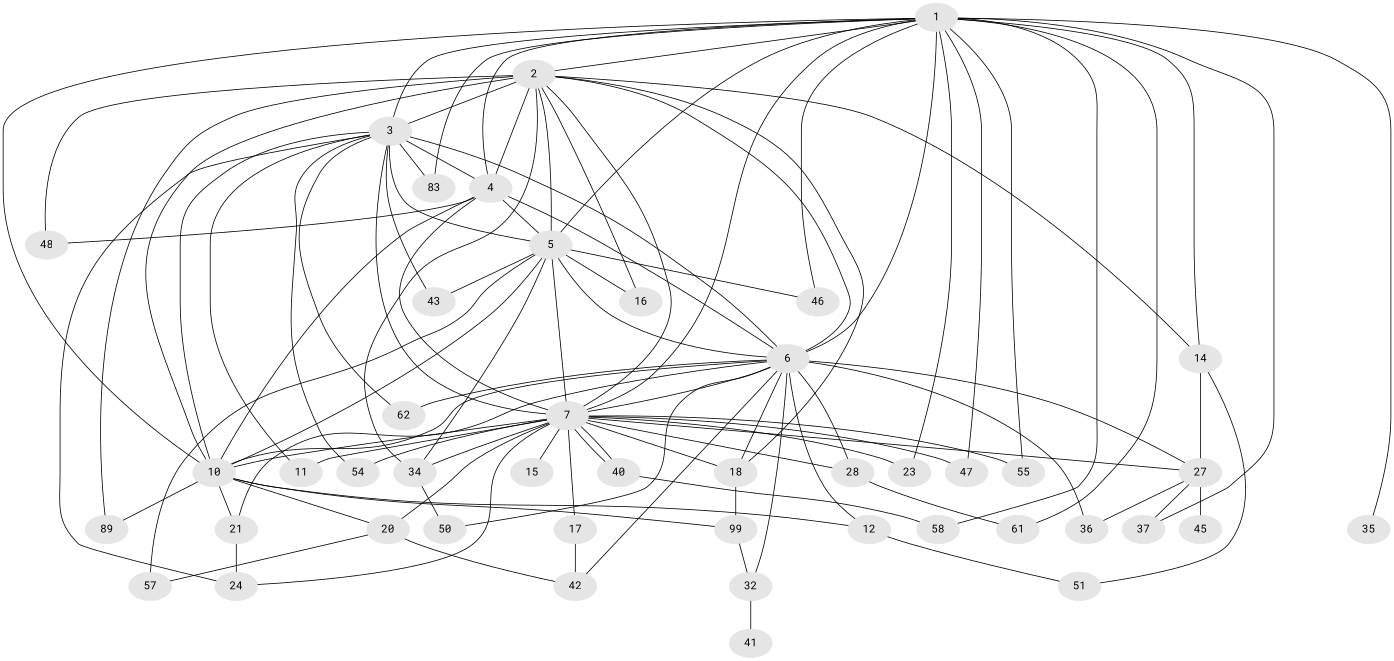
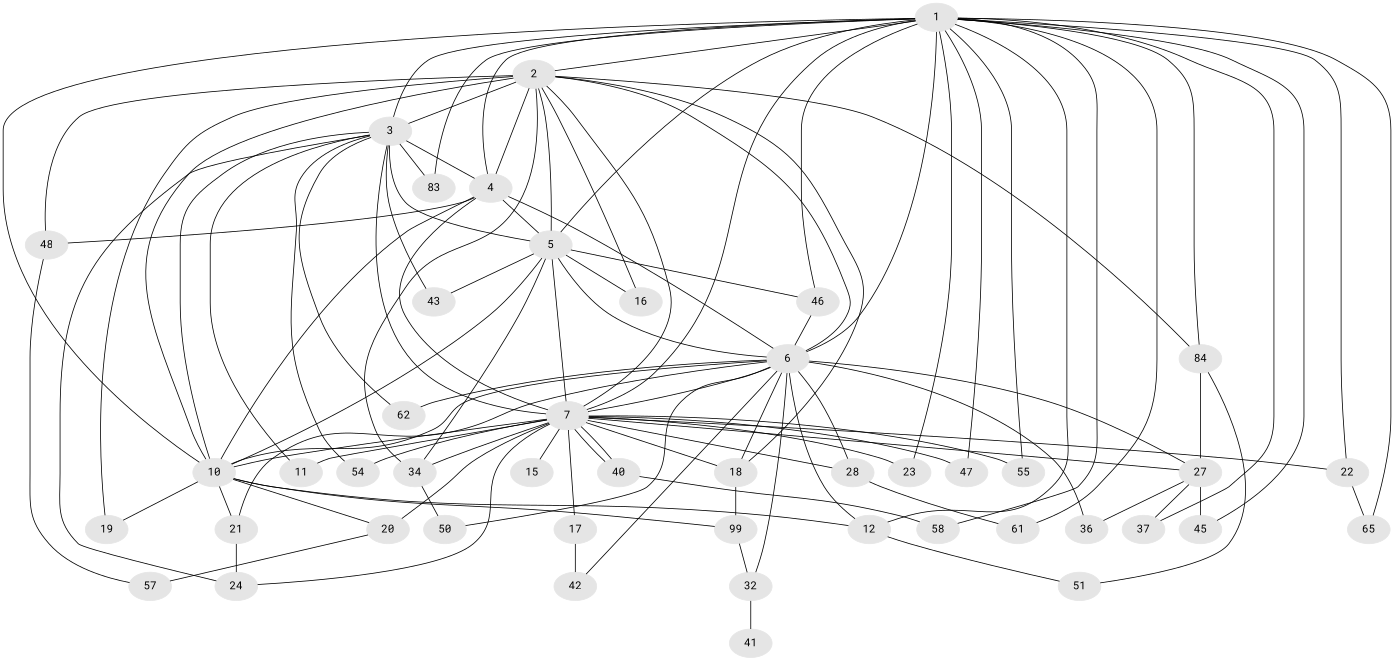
none -> (1304, 151)
(617, 223) -> (803, 330)
none -> (1067, 316)
(1200, 359) -> (1200, 359)
(306, 382) -> (30, 449)
none -> (1347, 473)
(107, 529) -> (107, 529)
(1369, 529) -> (1369, 529)
(479, 563) -> none
